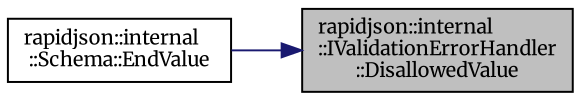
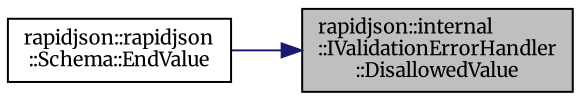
(119, 50) -> (119, 50)
